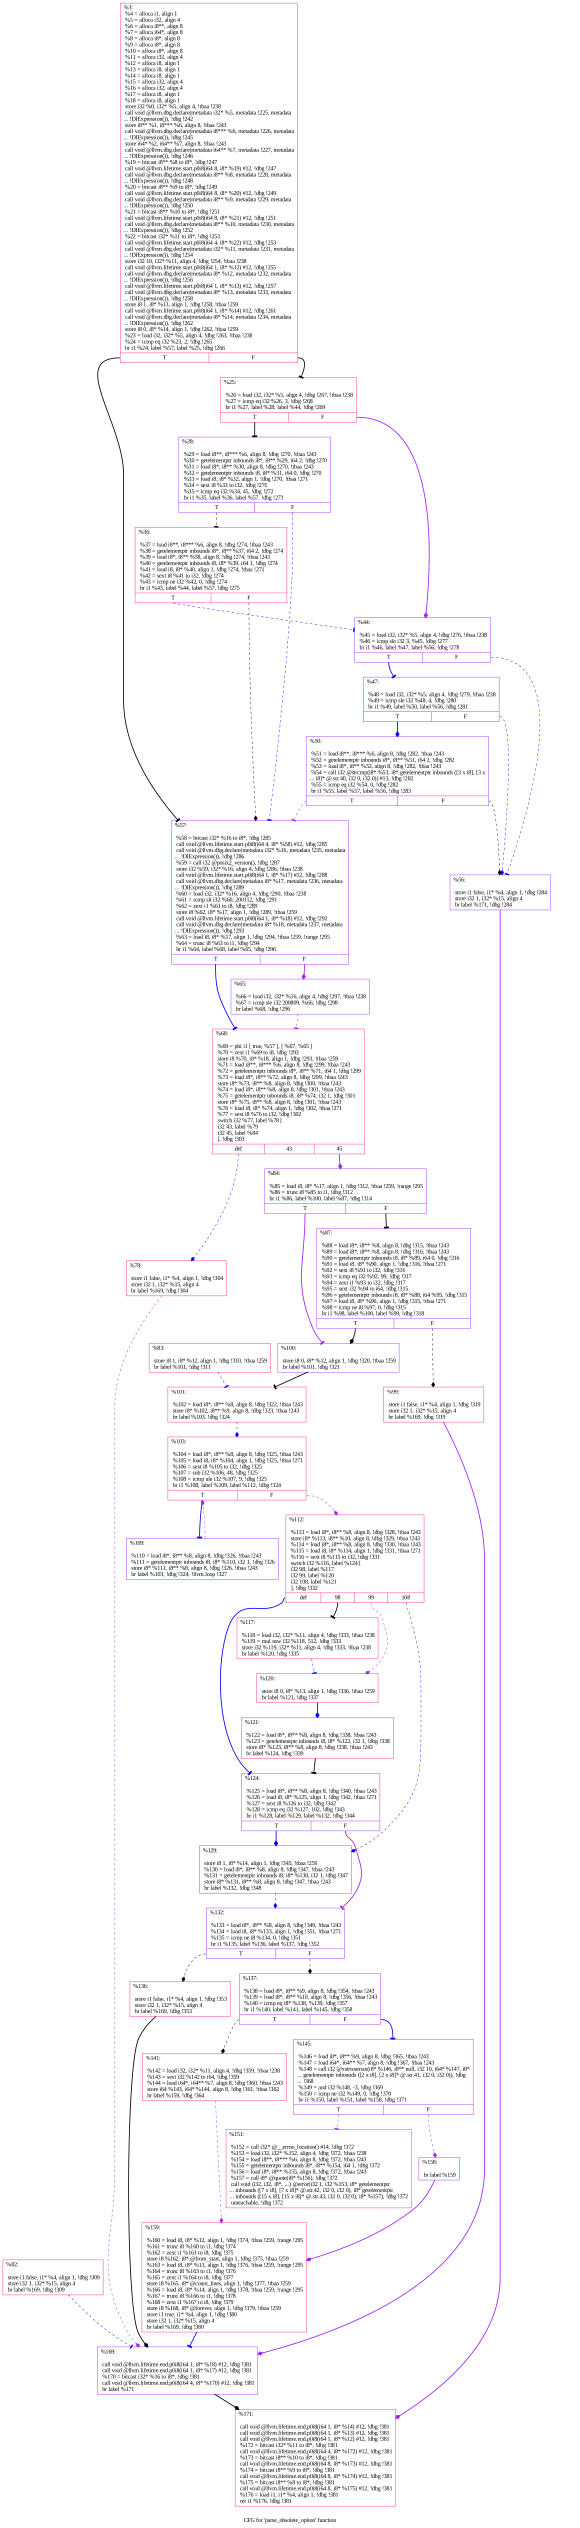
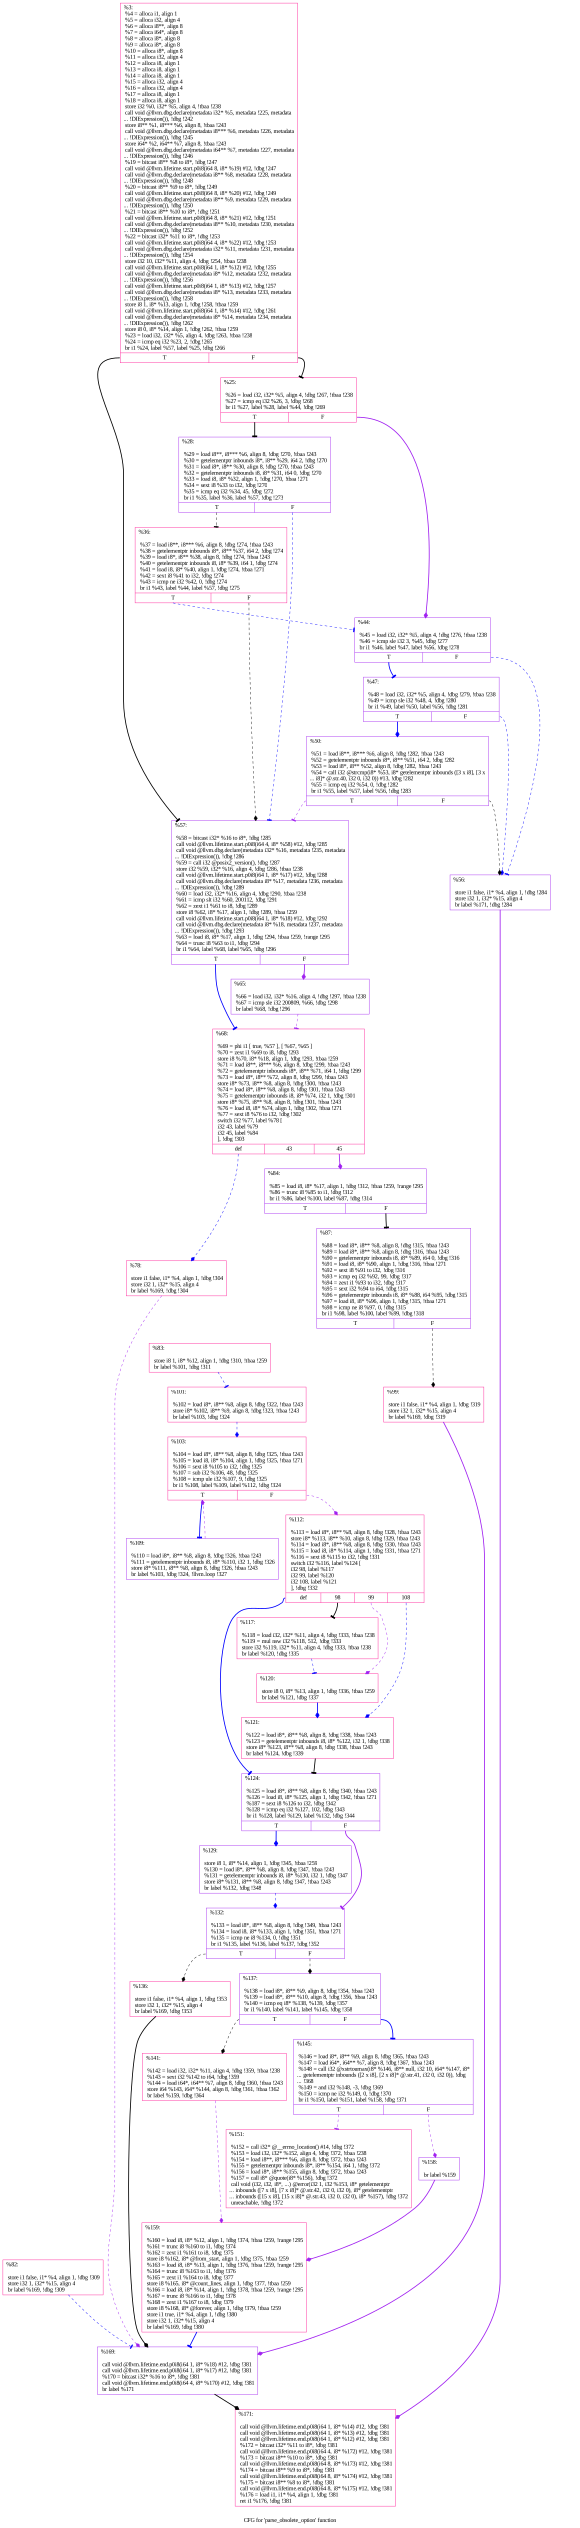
(338, 1358) -> none
(421, 1738) -> (403, 1664)
(290, 1803) -> (290, 1803)
